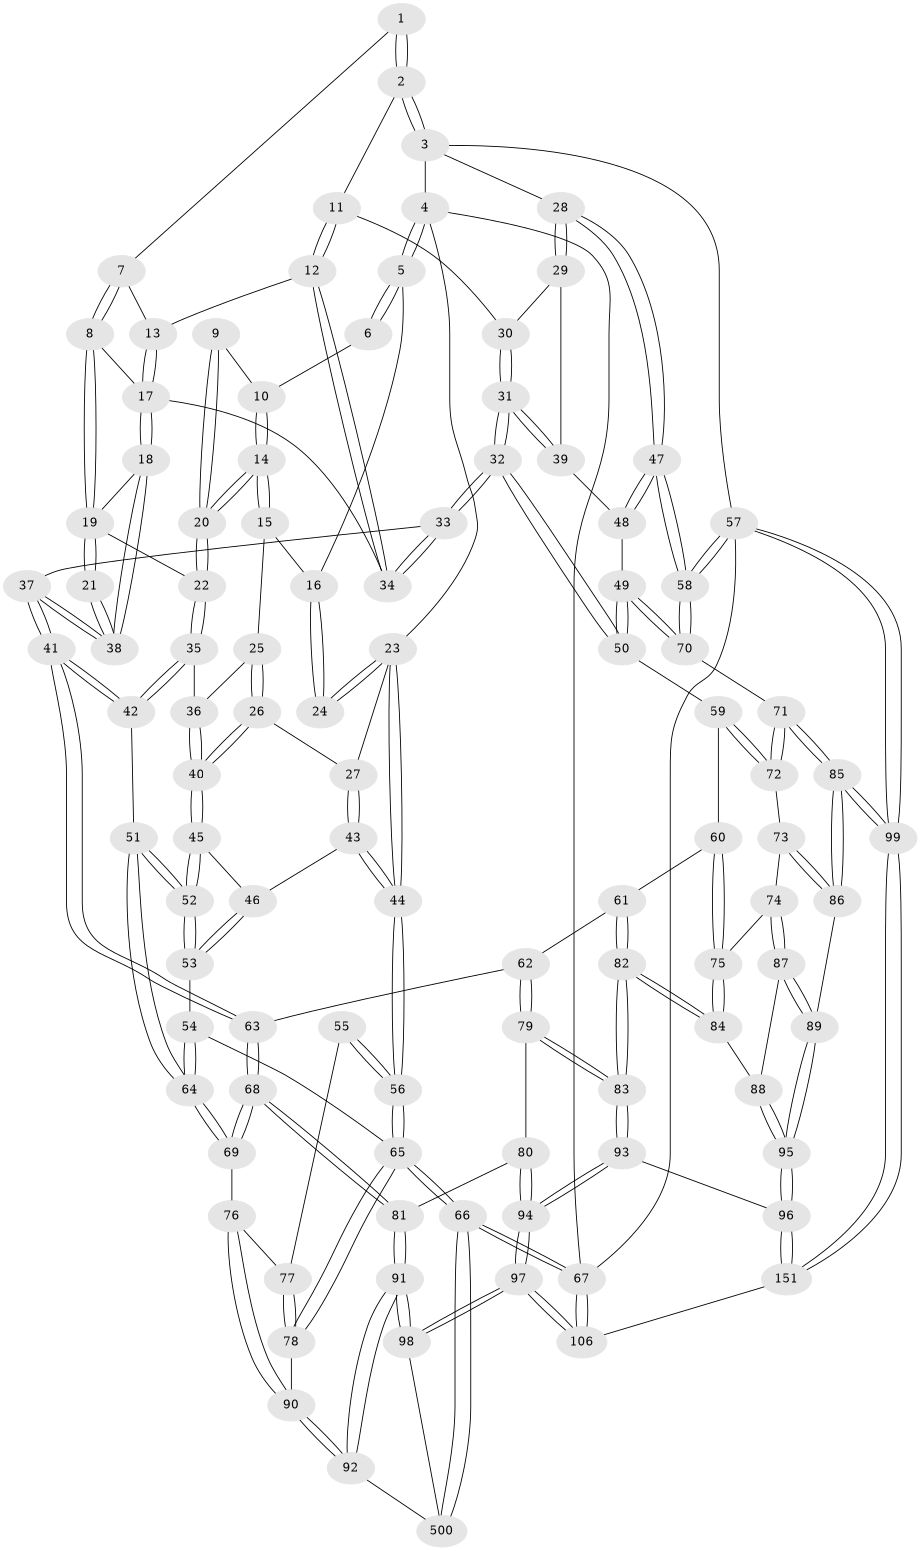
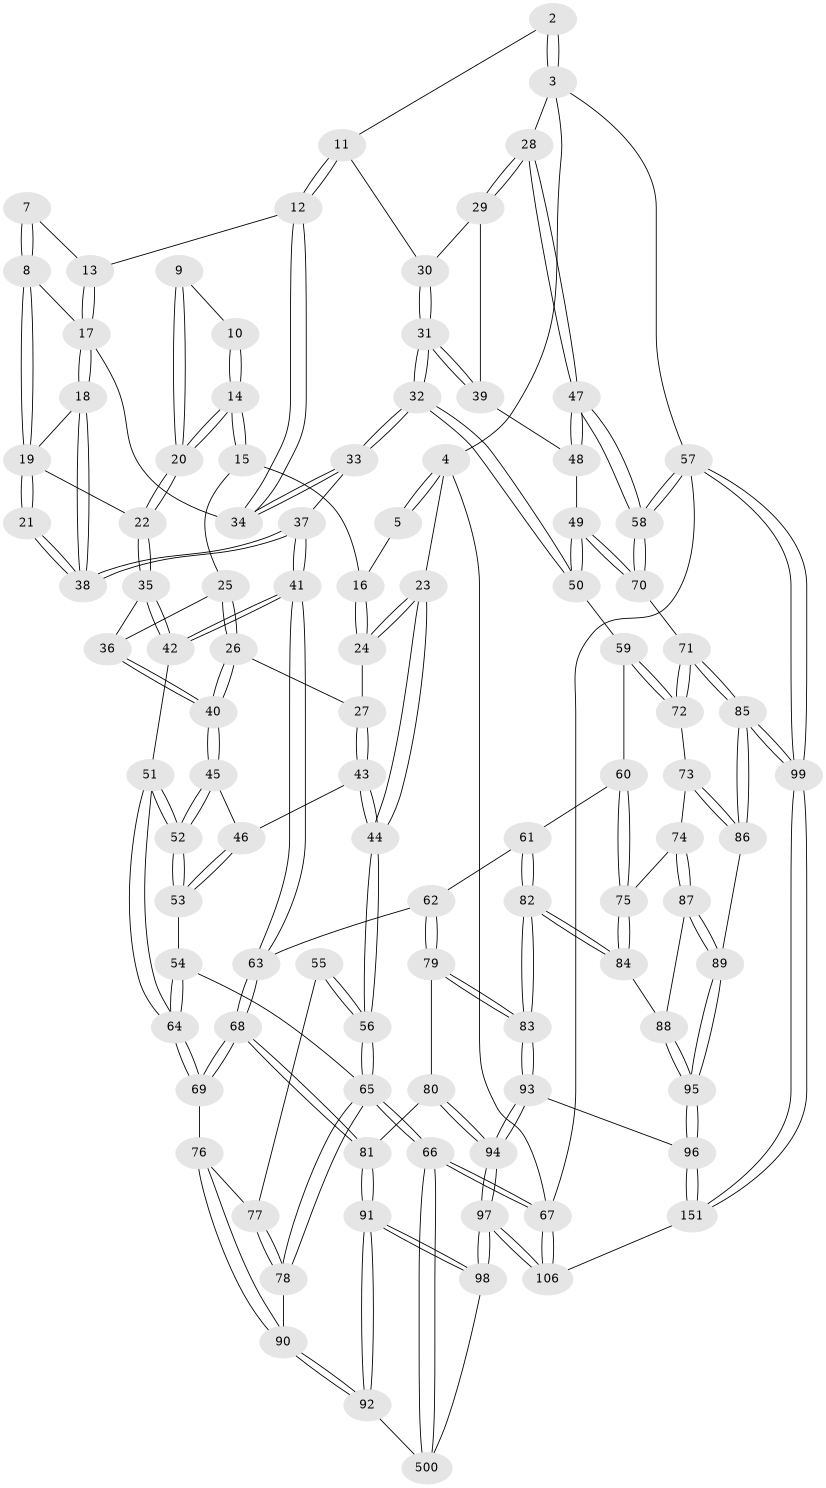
(402, 19) -> none
(368, 334) -> none
(373, 712) -> (362, 681)
